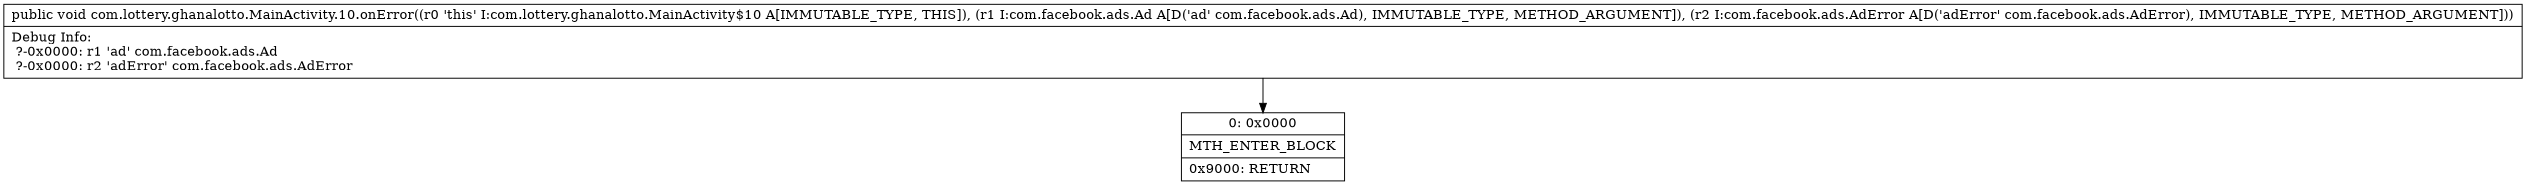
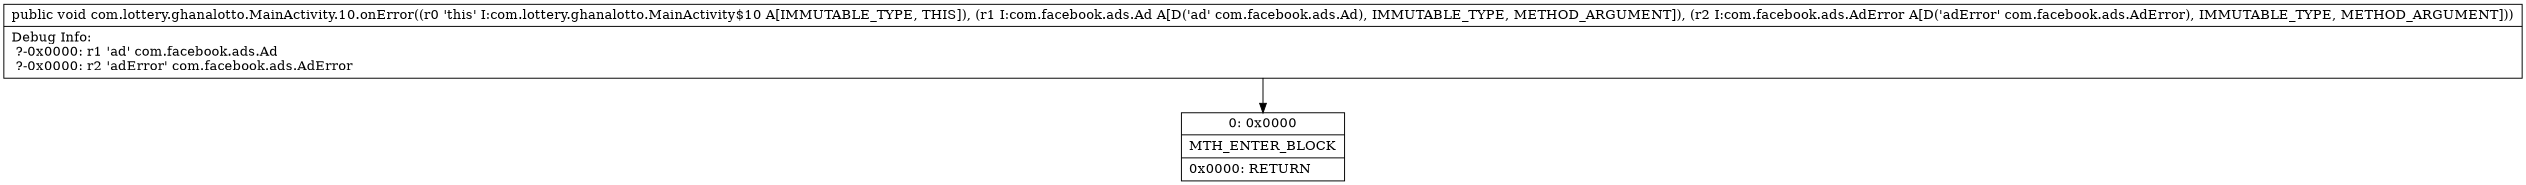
(1257, 169) -> (1257, 169)
